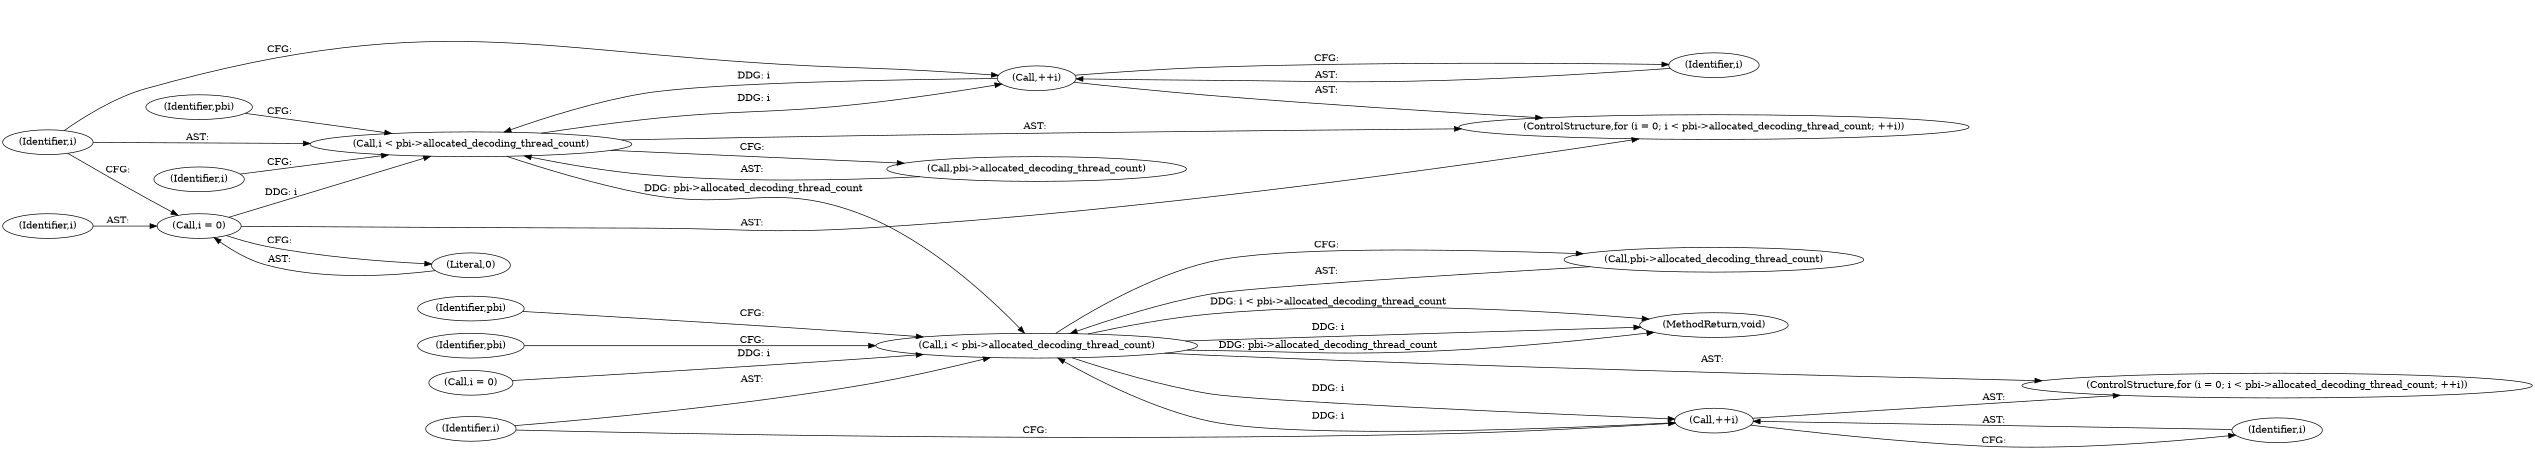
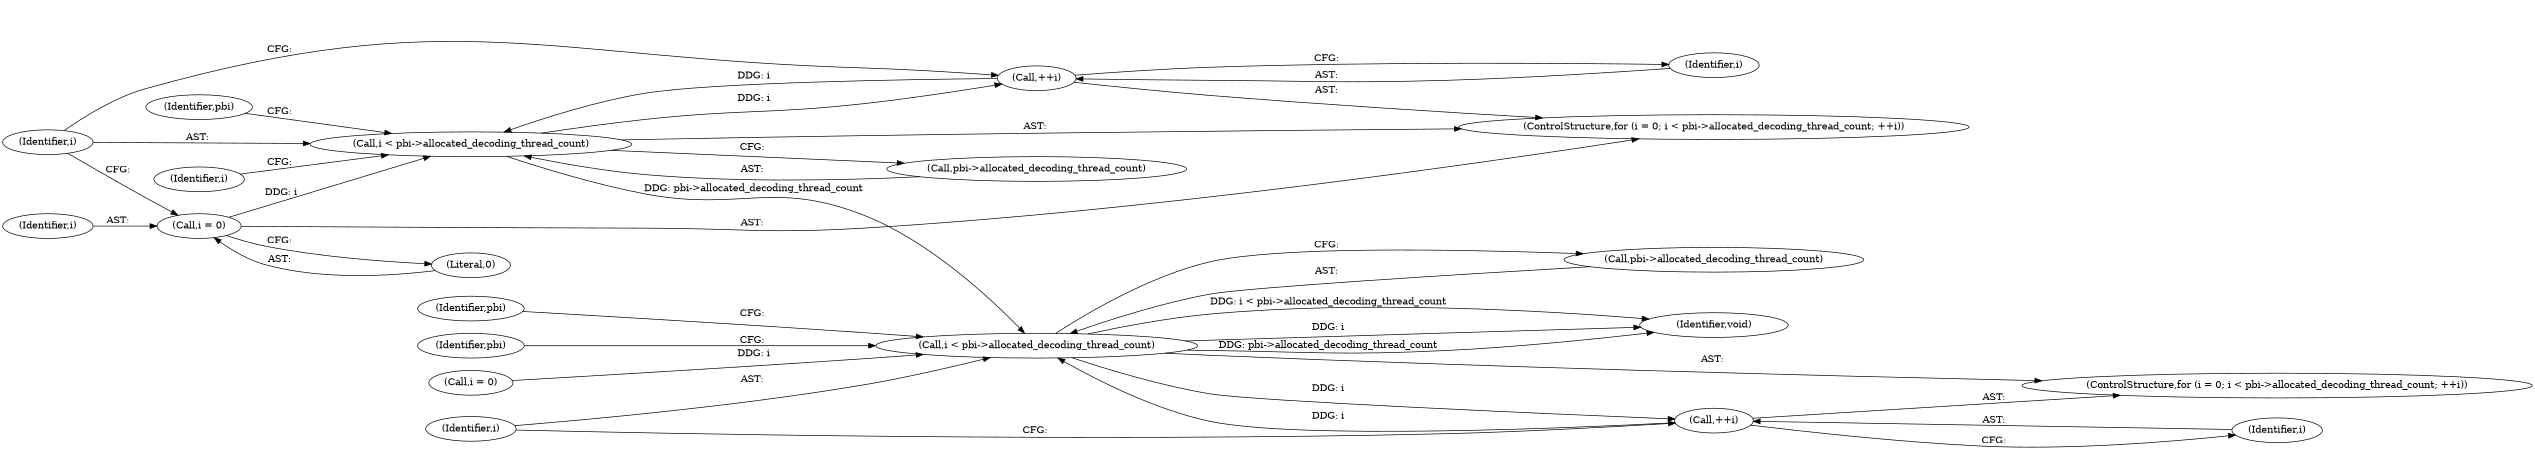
(1714, 325) -> (1714, 325)
